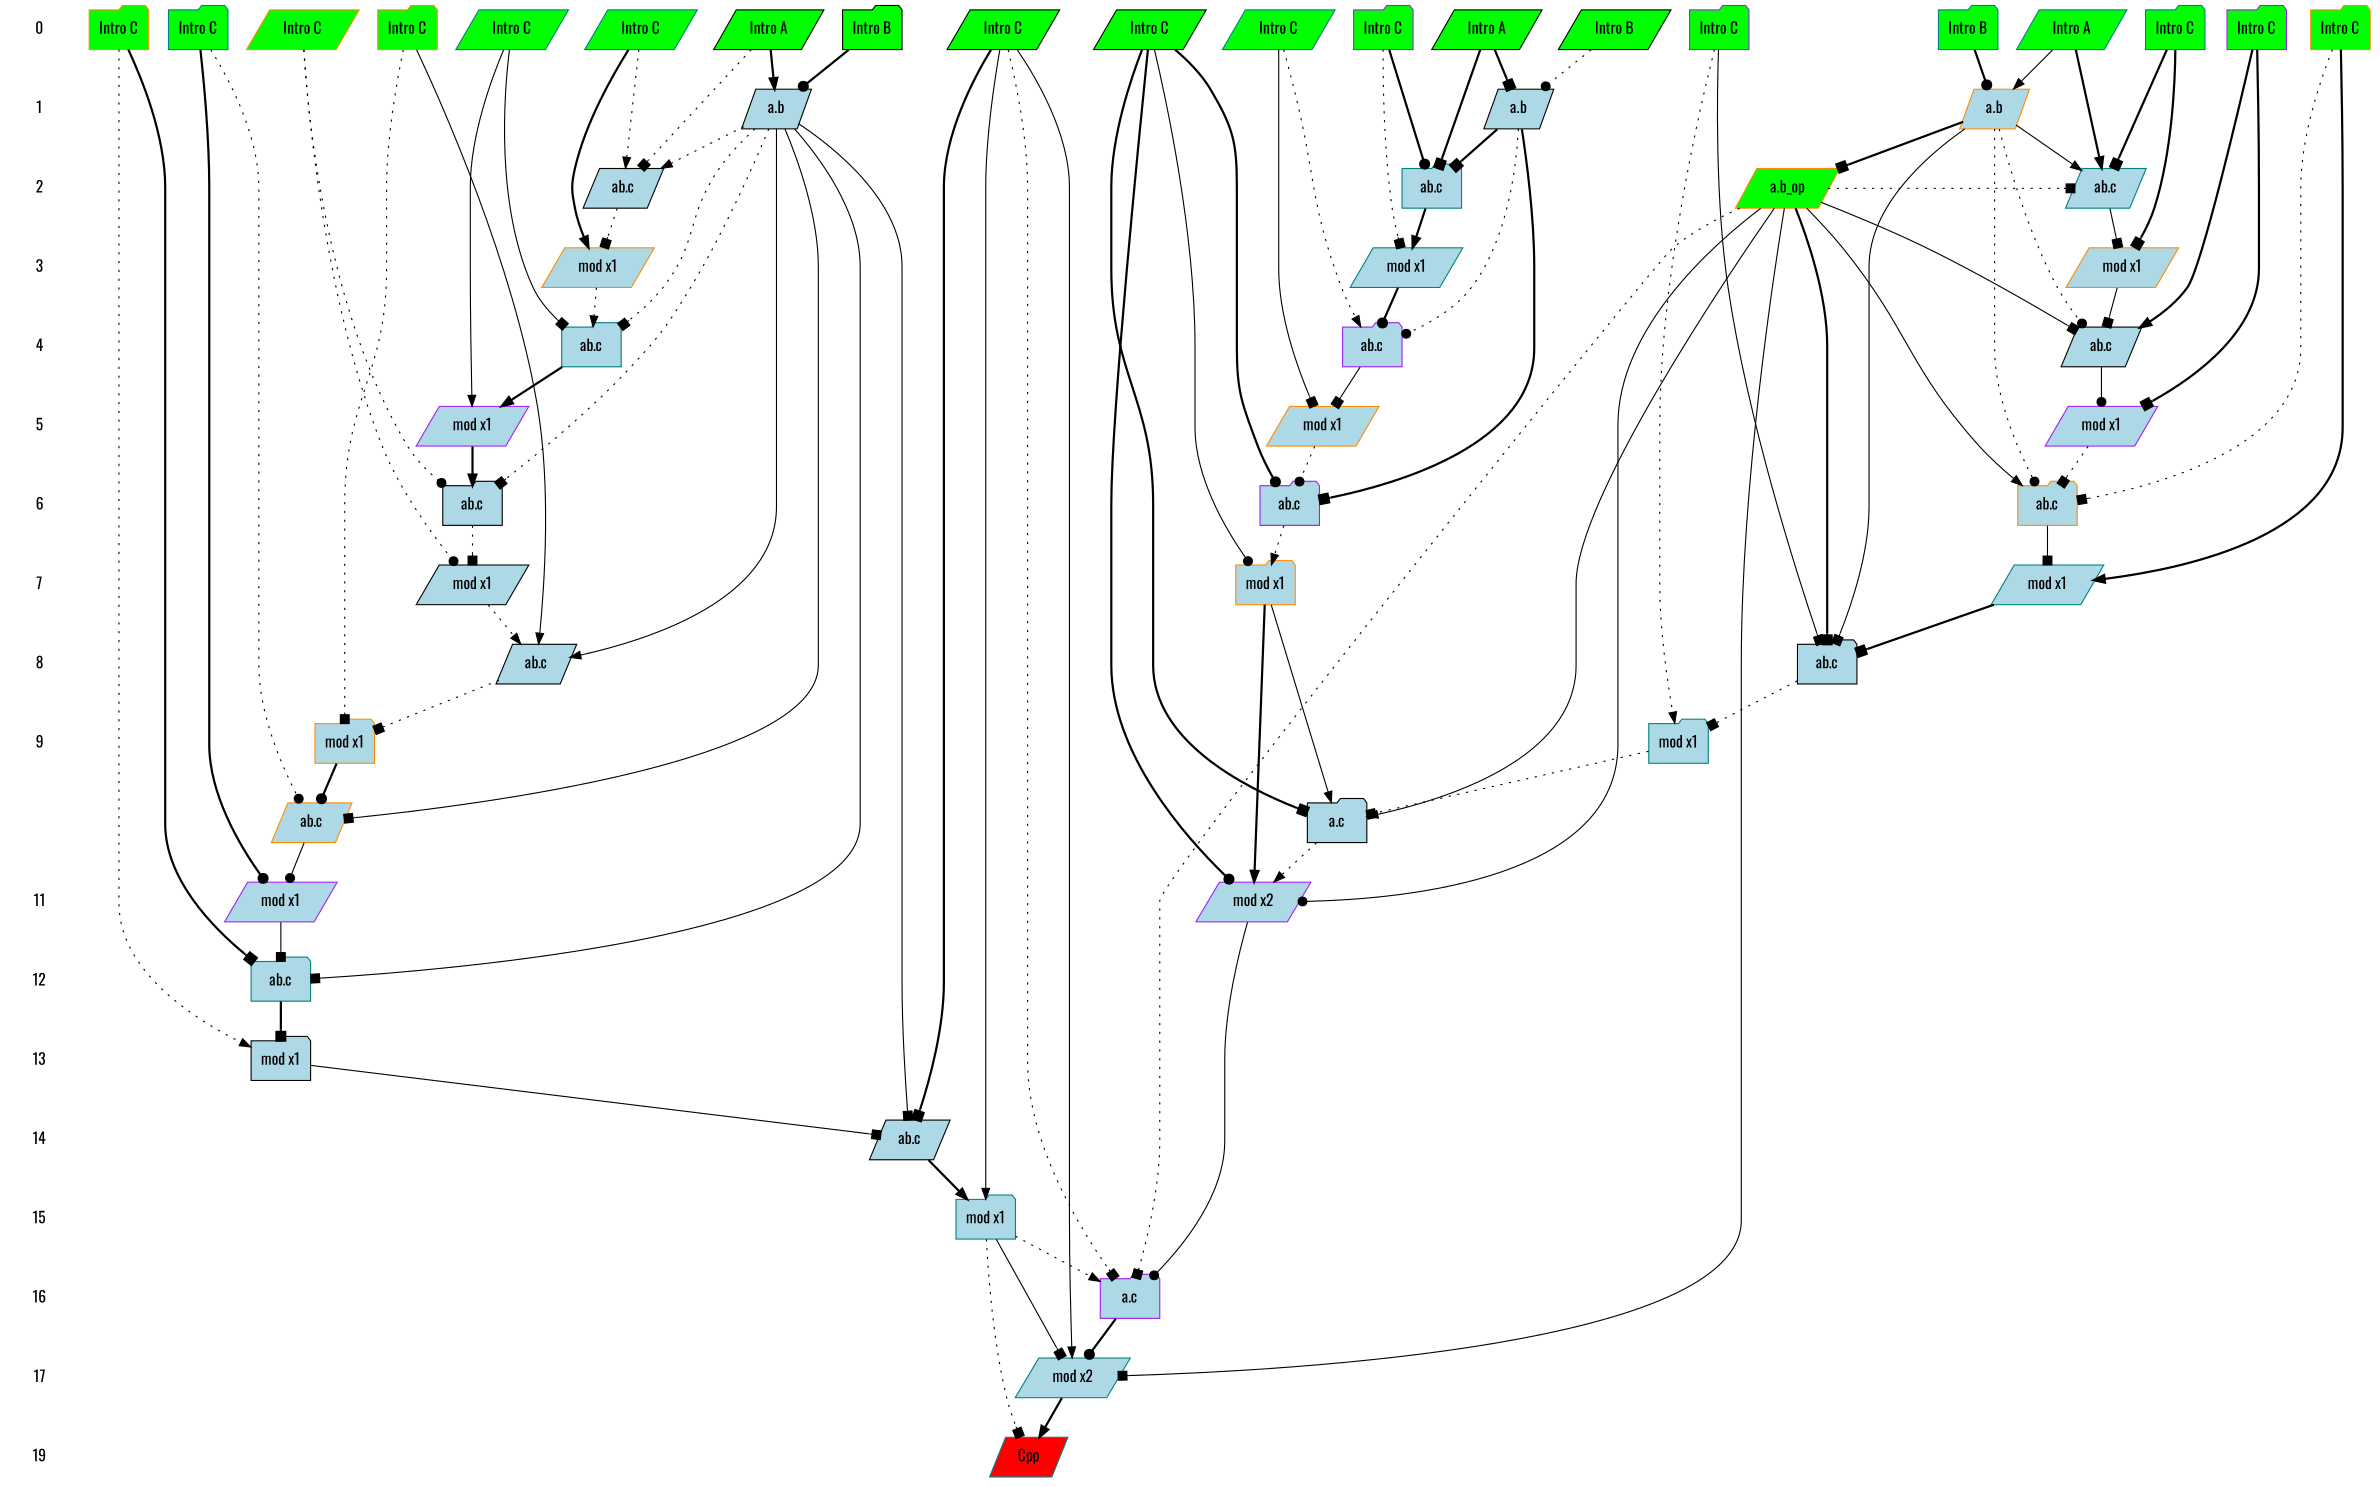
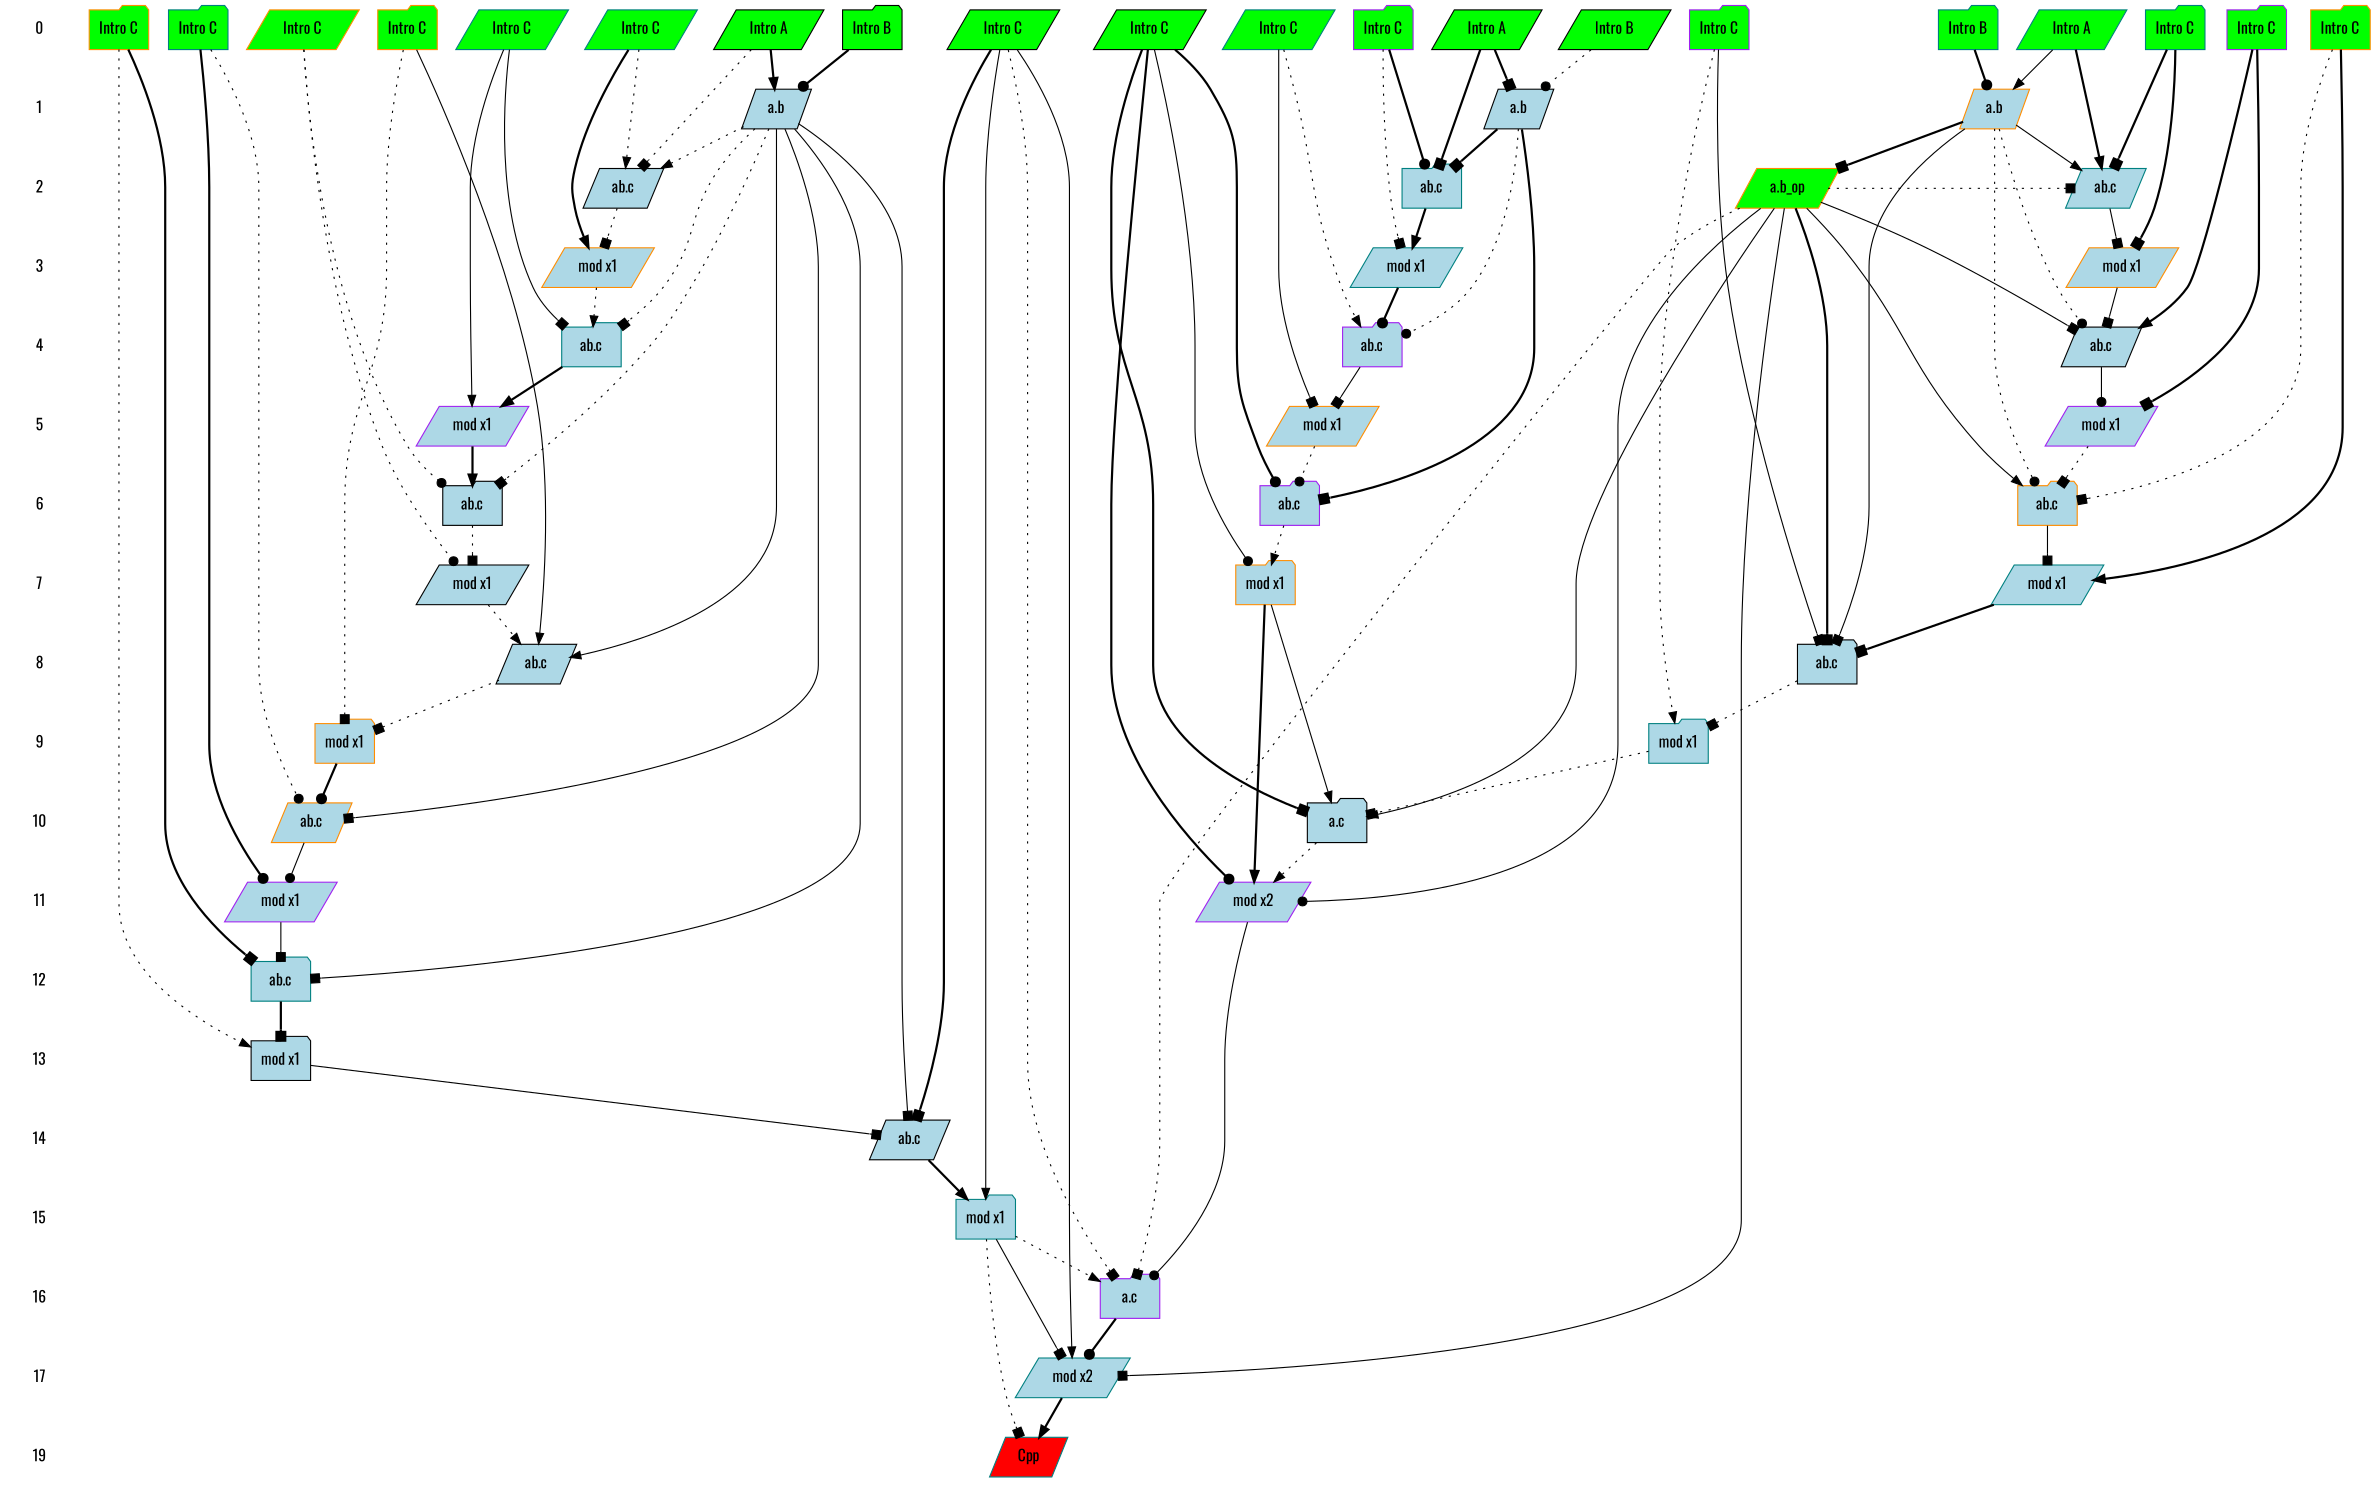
none -> (40, 823)
